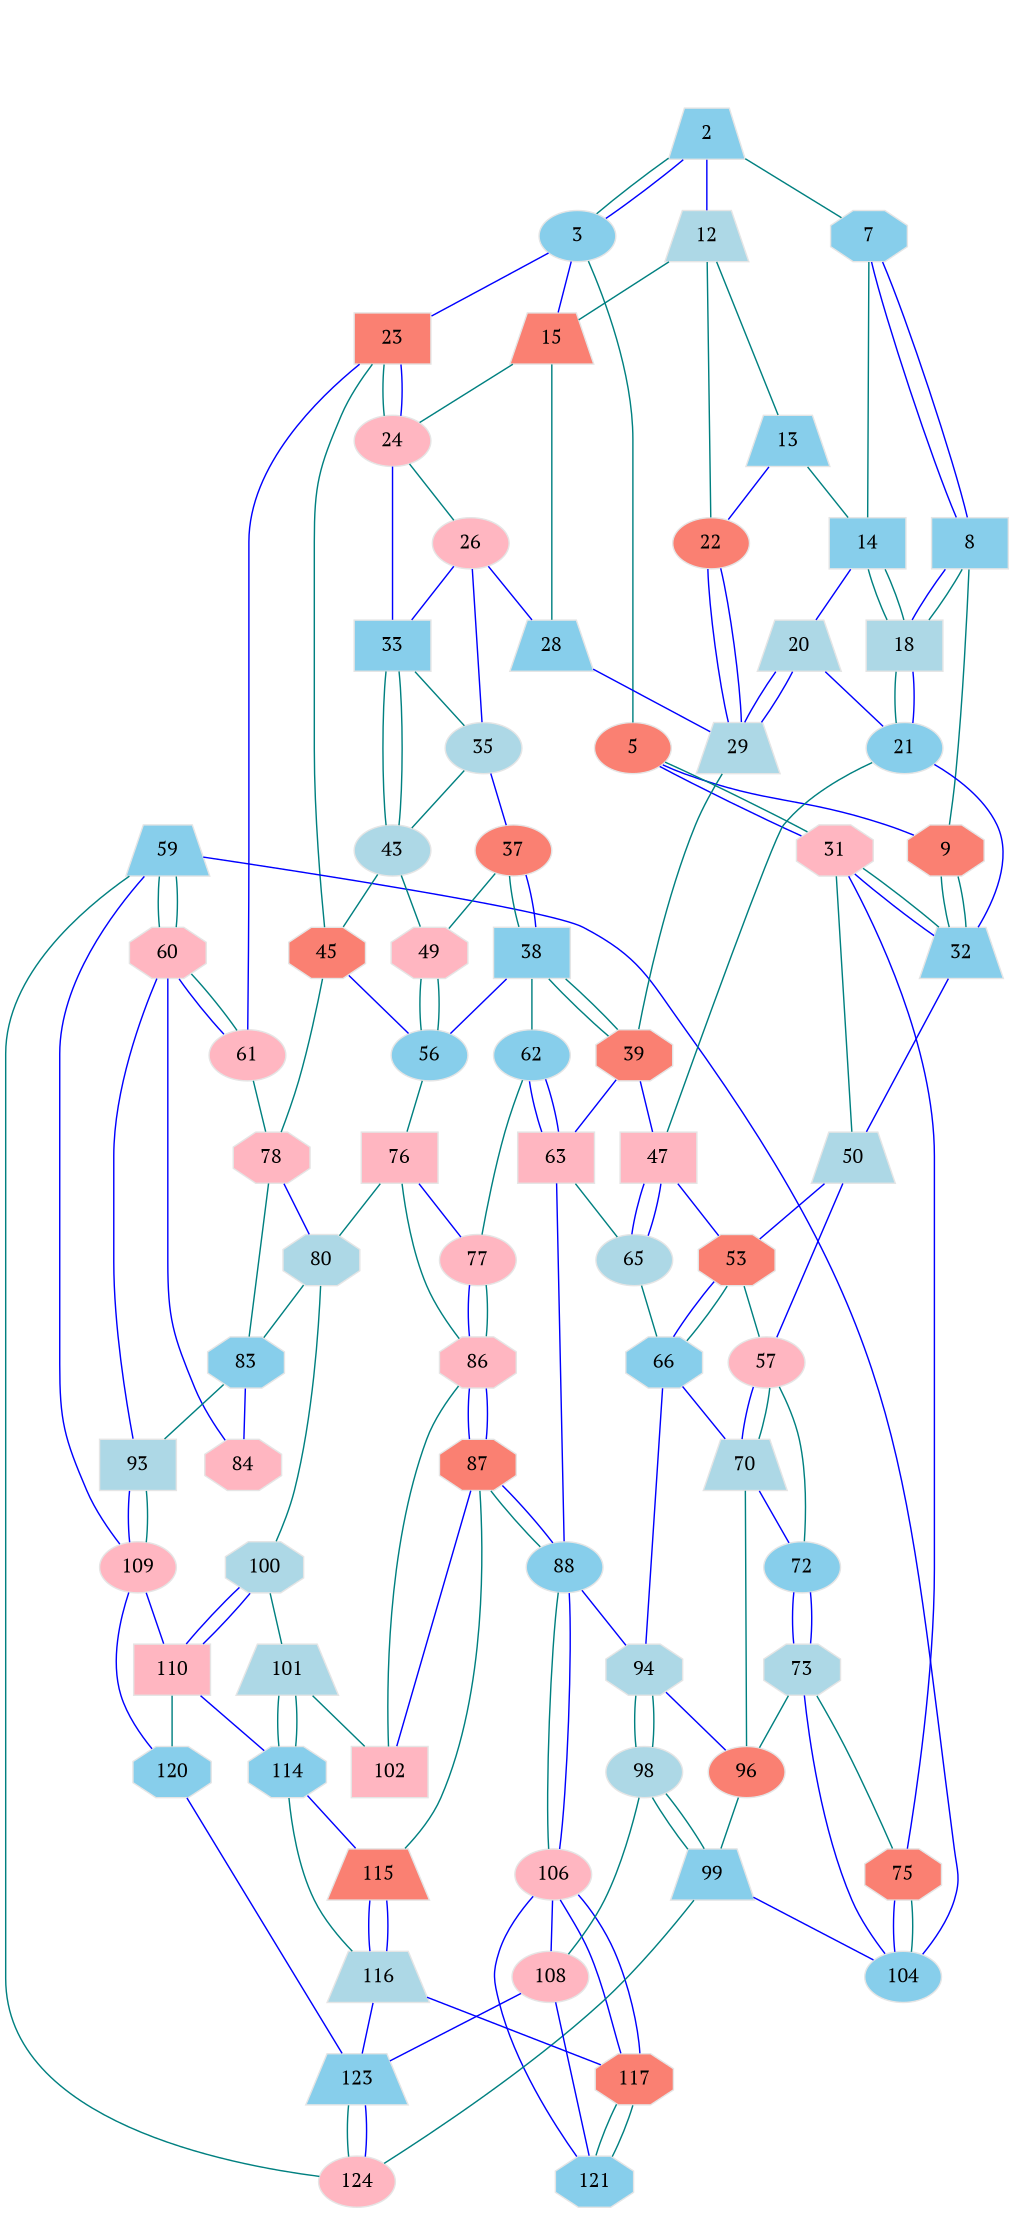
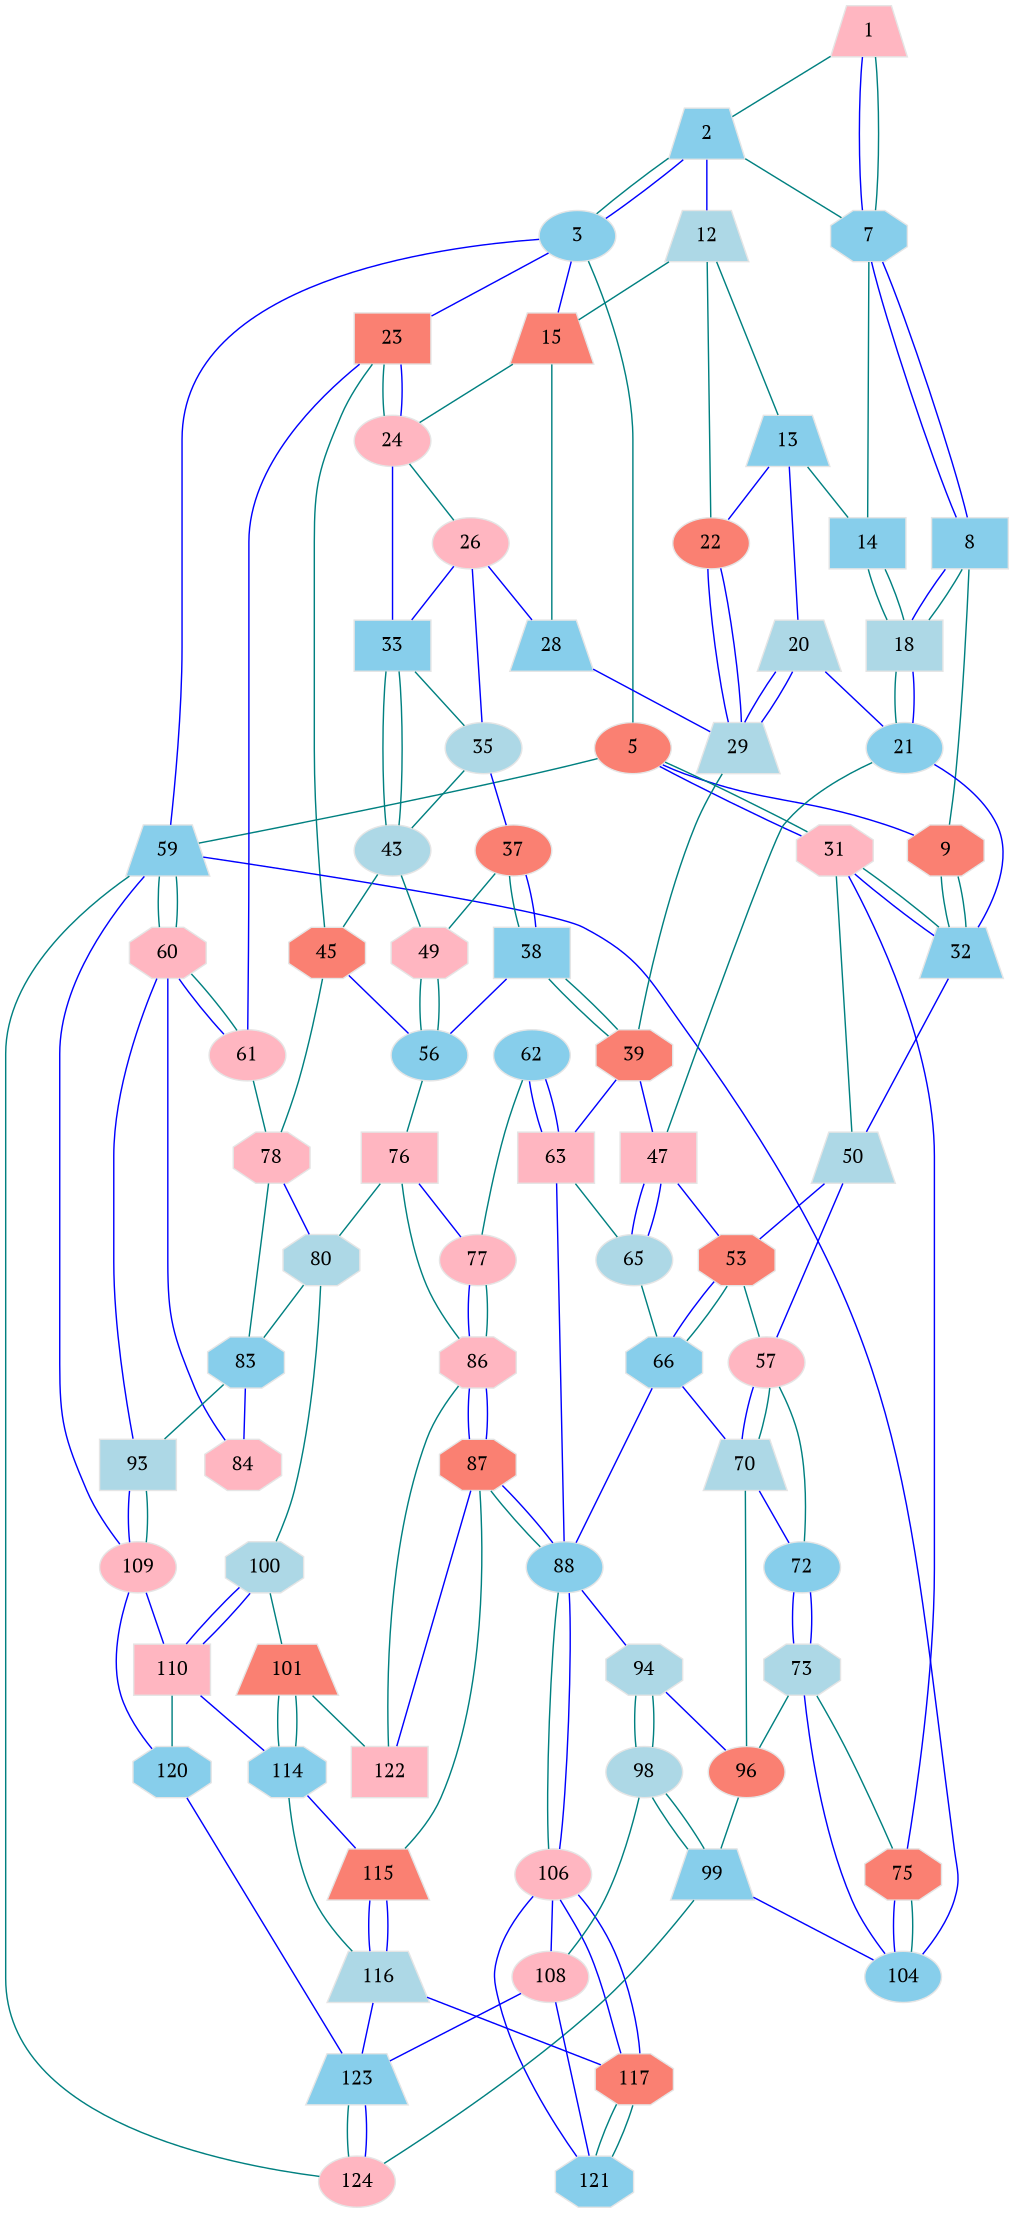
none -> (869, 31)
none -> (188, 410)
(833, 595) -> (794, 543)
none -> (419, 799)
(532, 1004) -> none
(654, 1516) -> (614, 1465)
(287, 1670) -> (287, 1670)
(390, 1772) -> (390, 1772)
